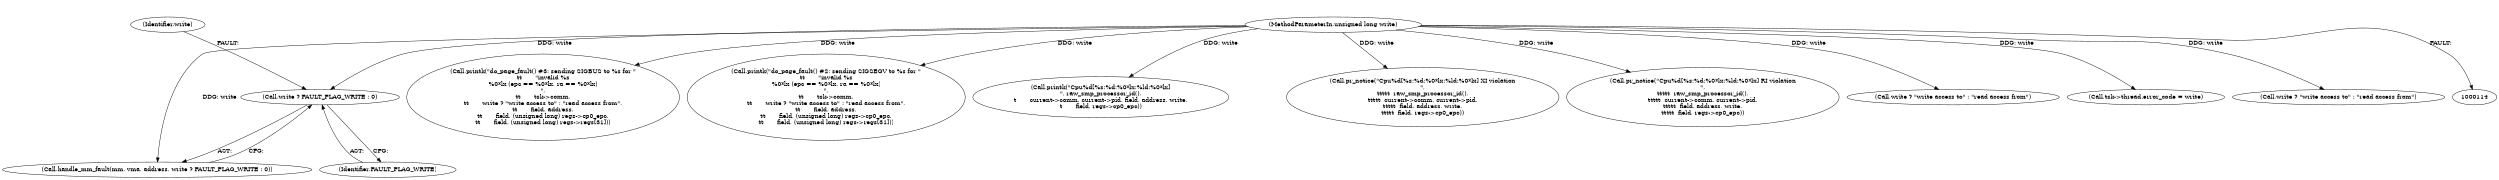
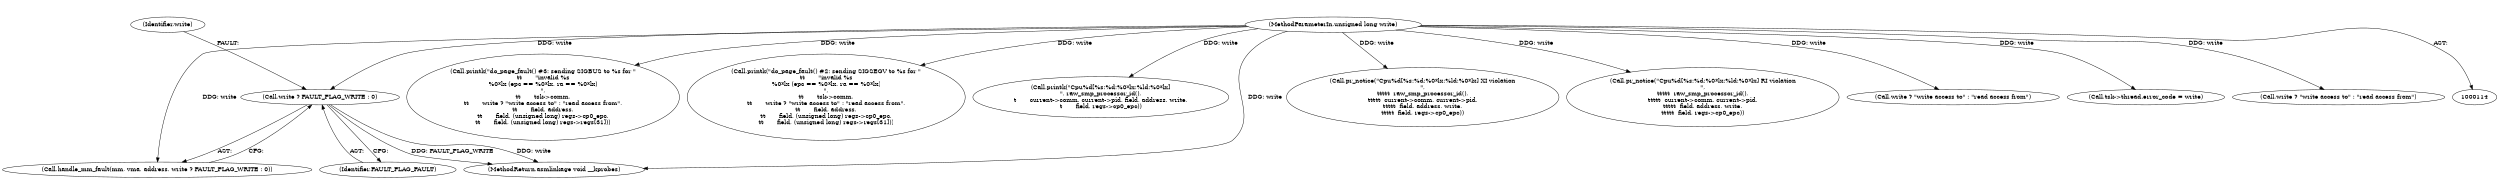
(2442, 43) -> (2442, 43)
(388, 170) -> (388, 170)
none -> (554, 170)
